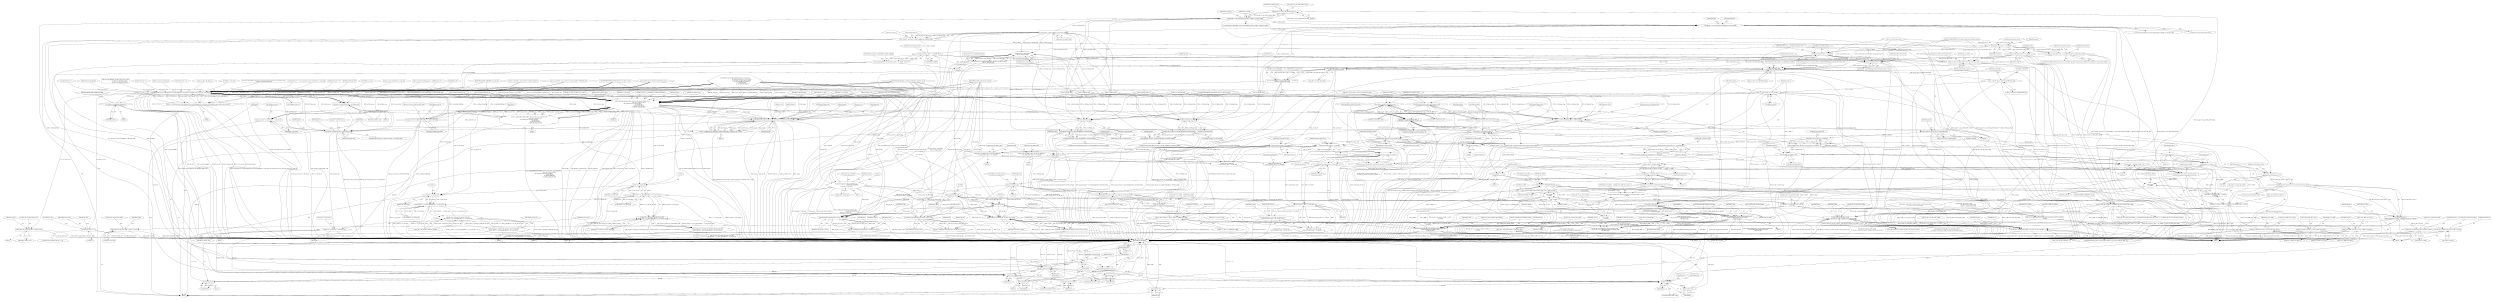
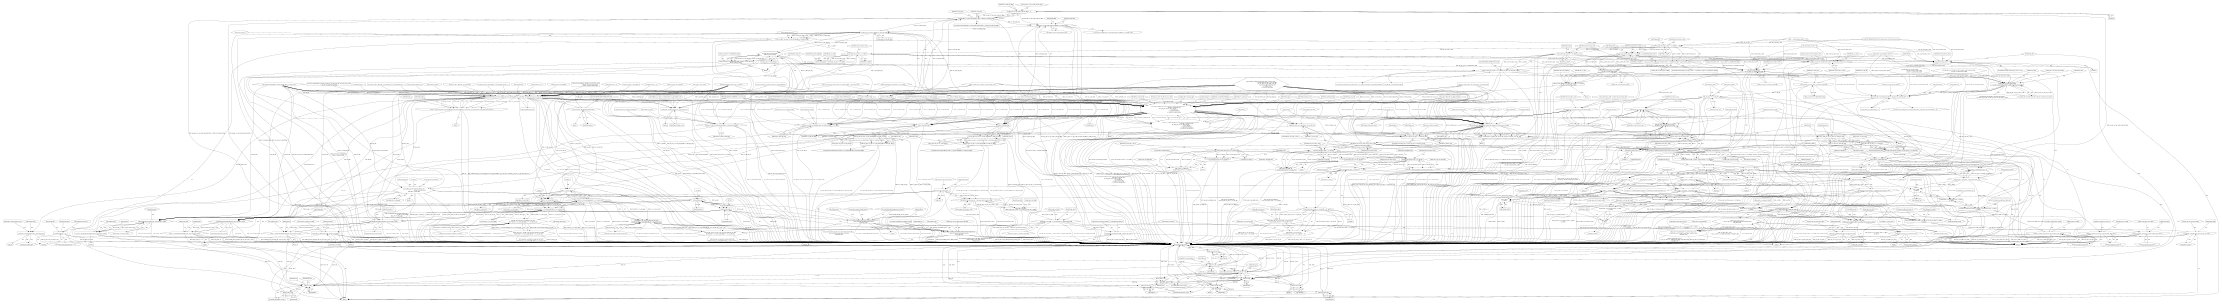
none -> (1883, 54)
(410, 90) -> (1445, 121)
(1829, 136) -> none
(1692, 143) -> (1719, 156)
(1518, 191) -> (1592, 196)
